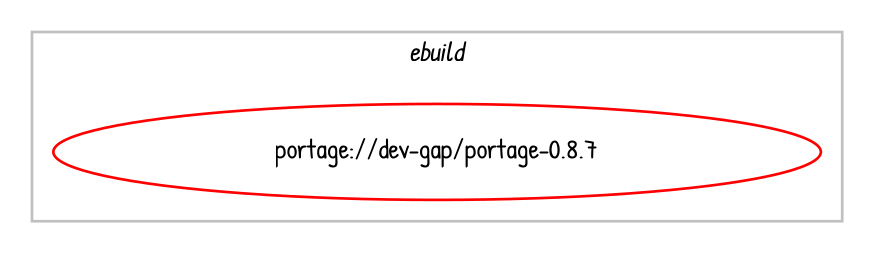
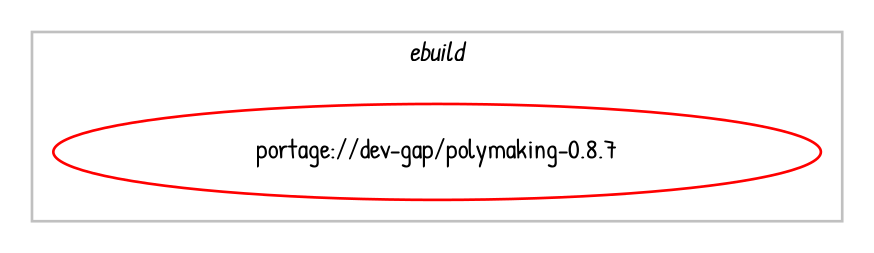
(437, 152) -> (437, 152)
